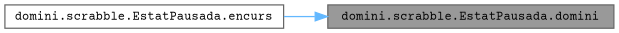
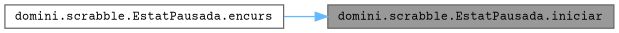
(471, 17) -> (471, 17)
